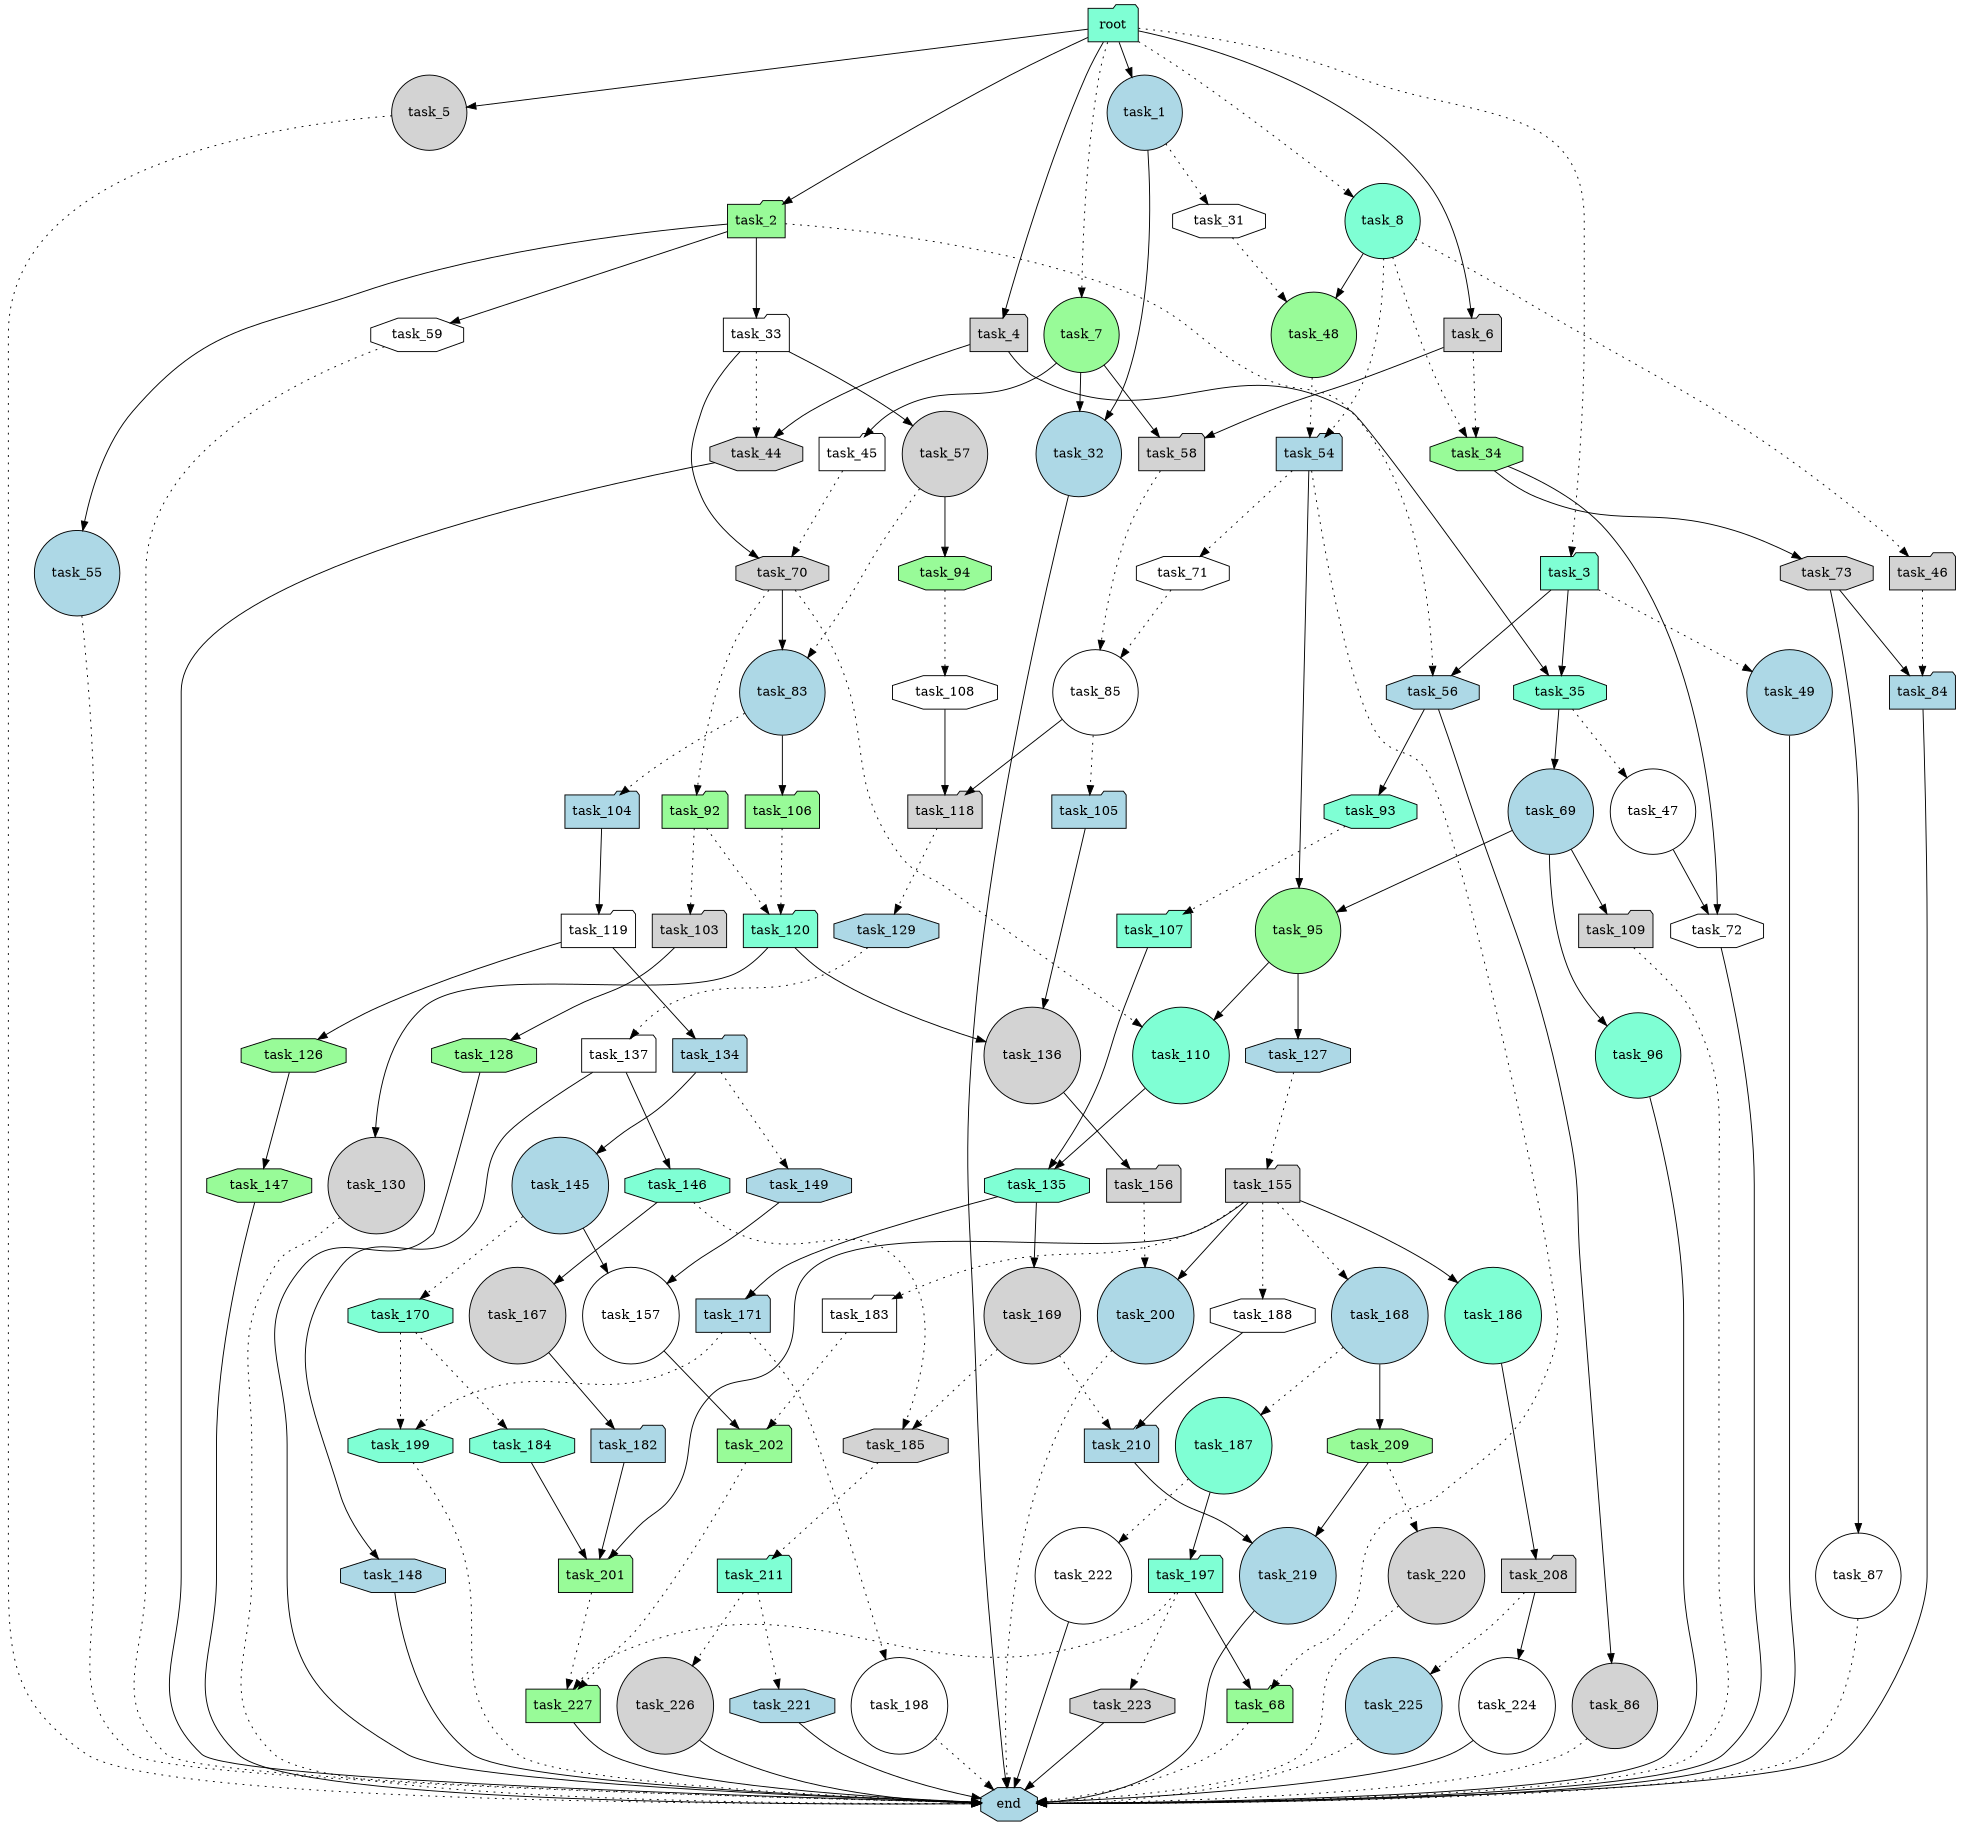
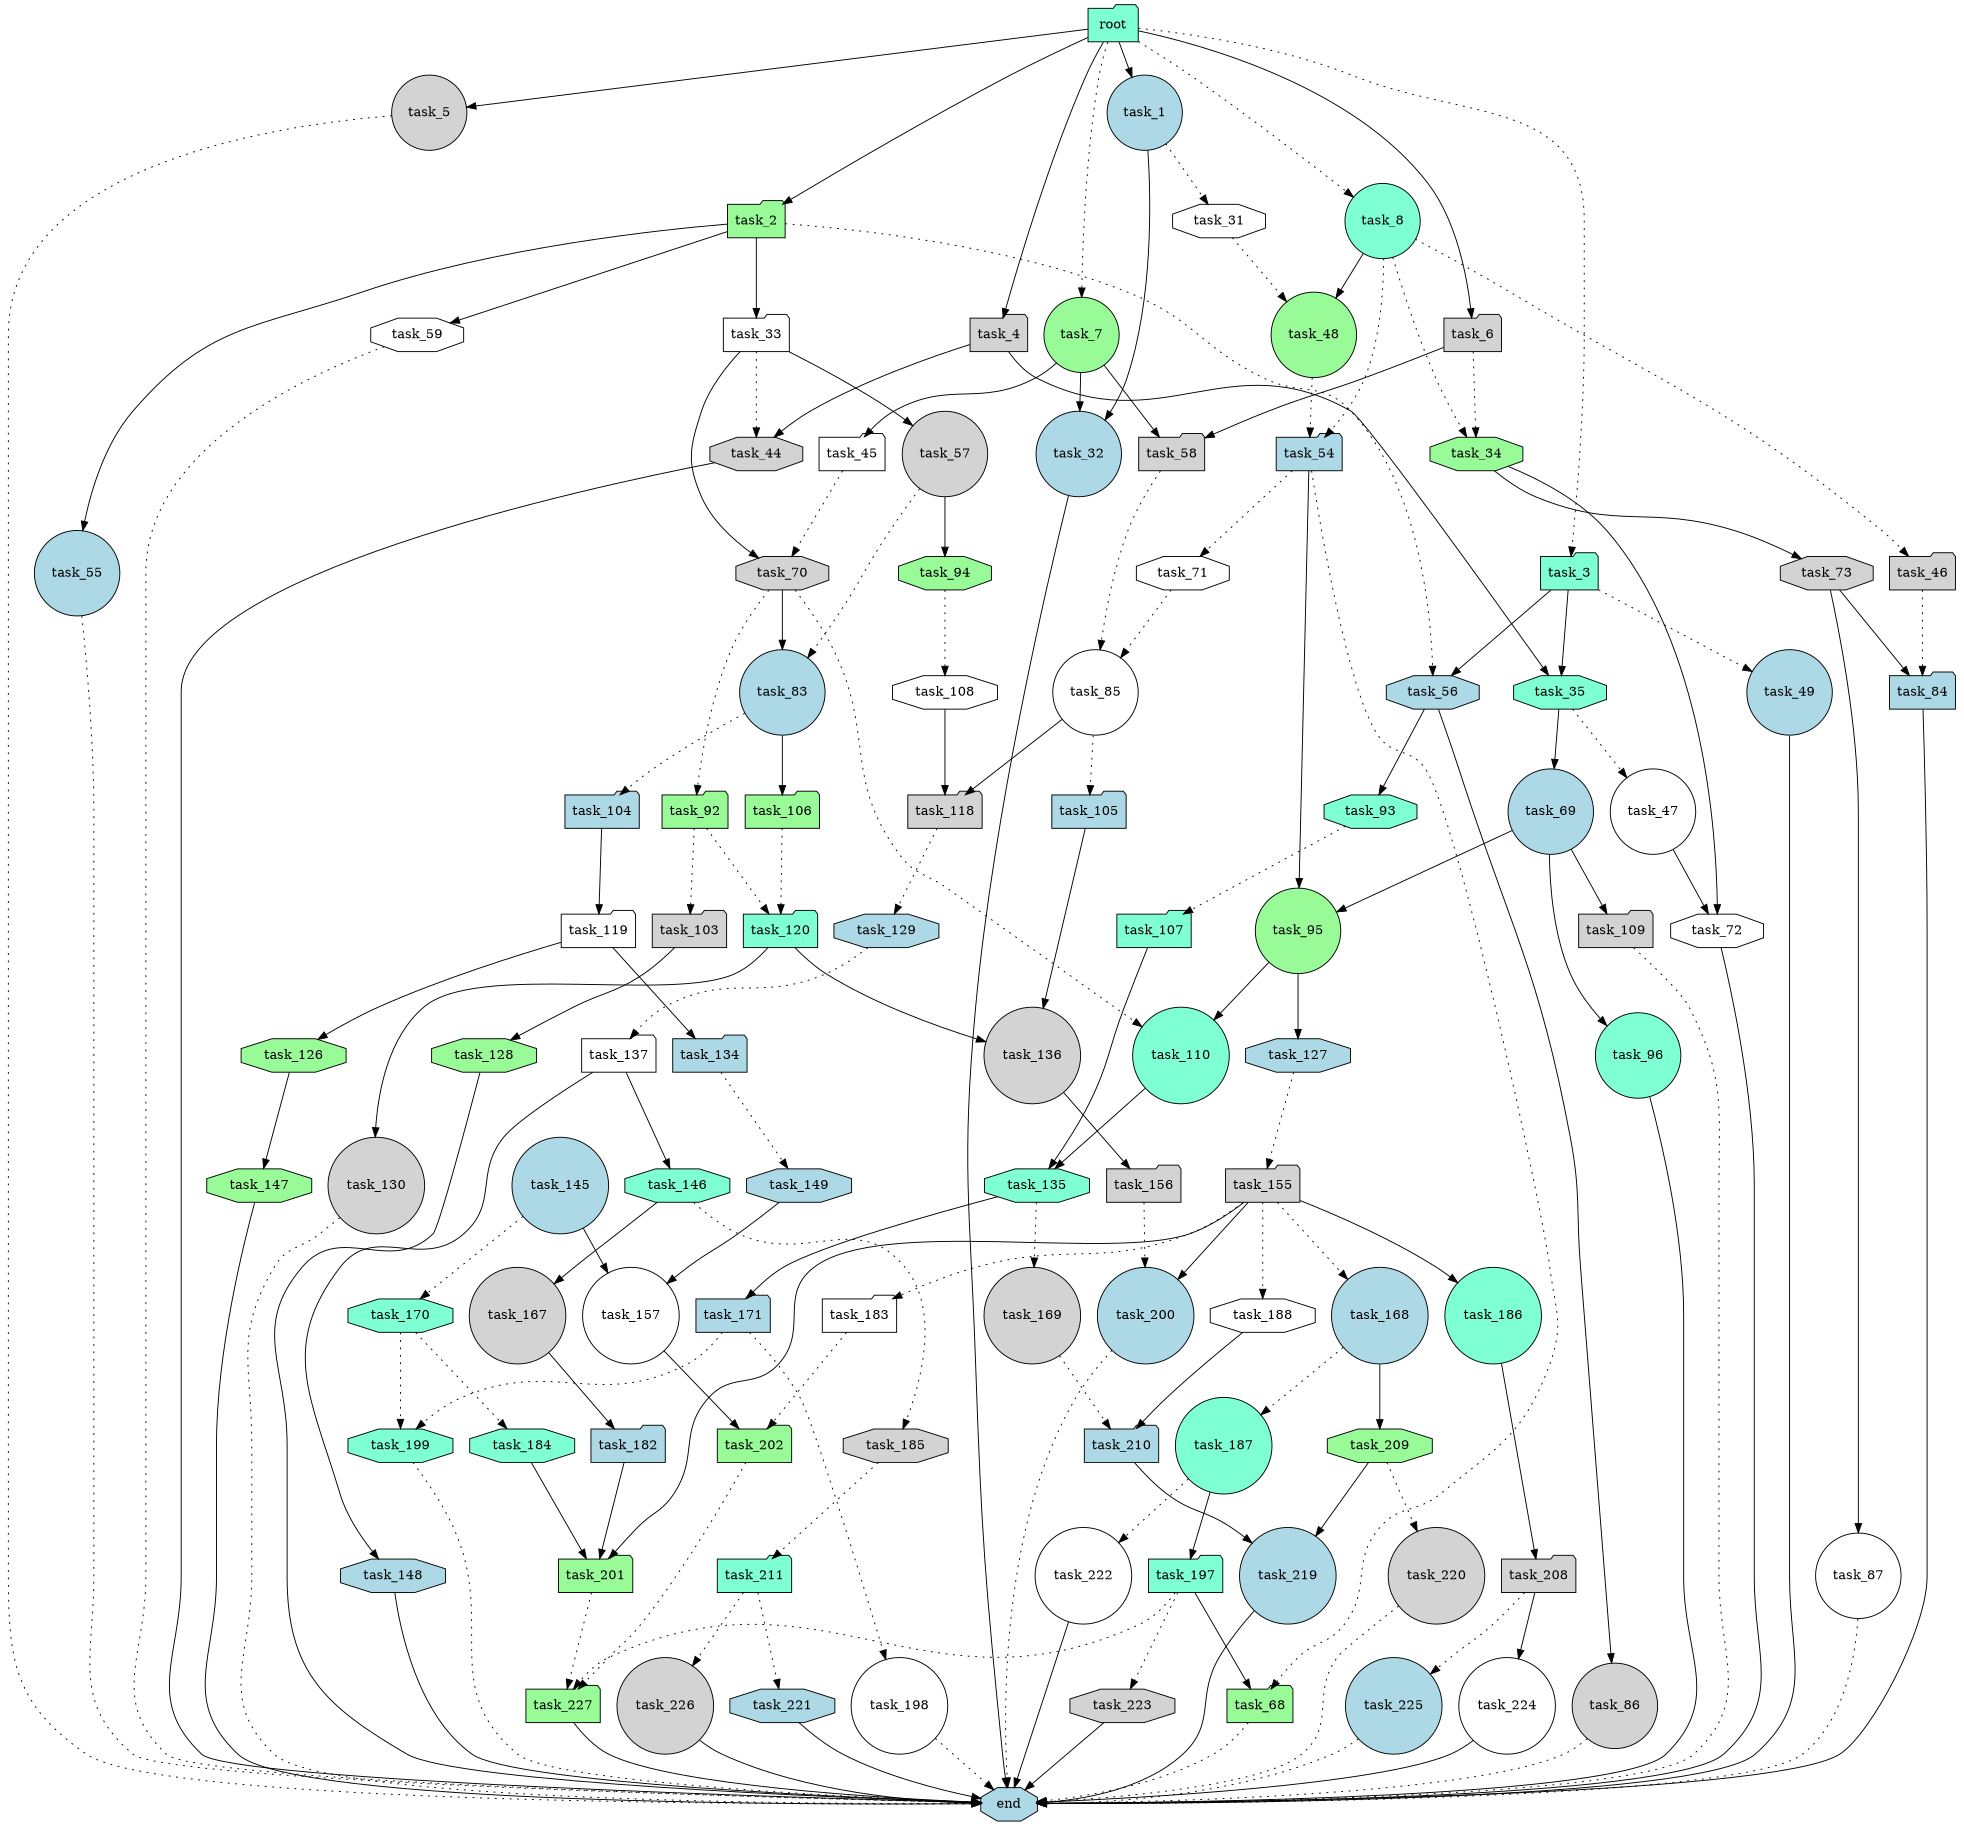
(652, 1113) -> none
(1035, 1230) -> (1035, 1230)
(958, 1386) -> none
